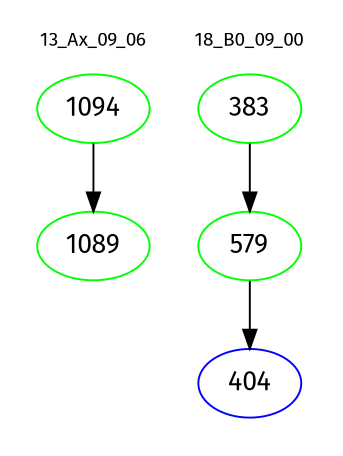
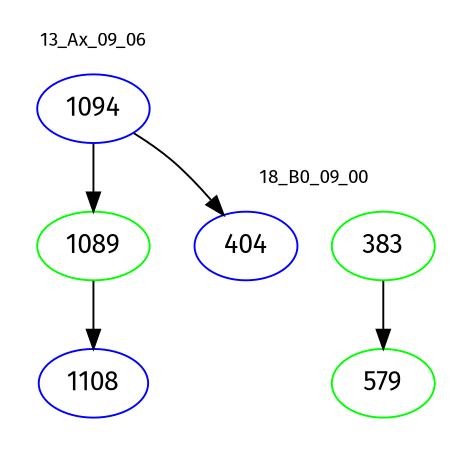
(93, 109) -> (93, 109)
(250, 305) -> (192, 179)
none -> (93, 383)
